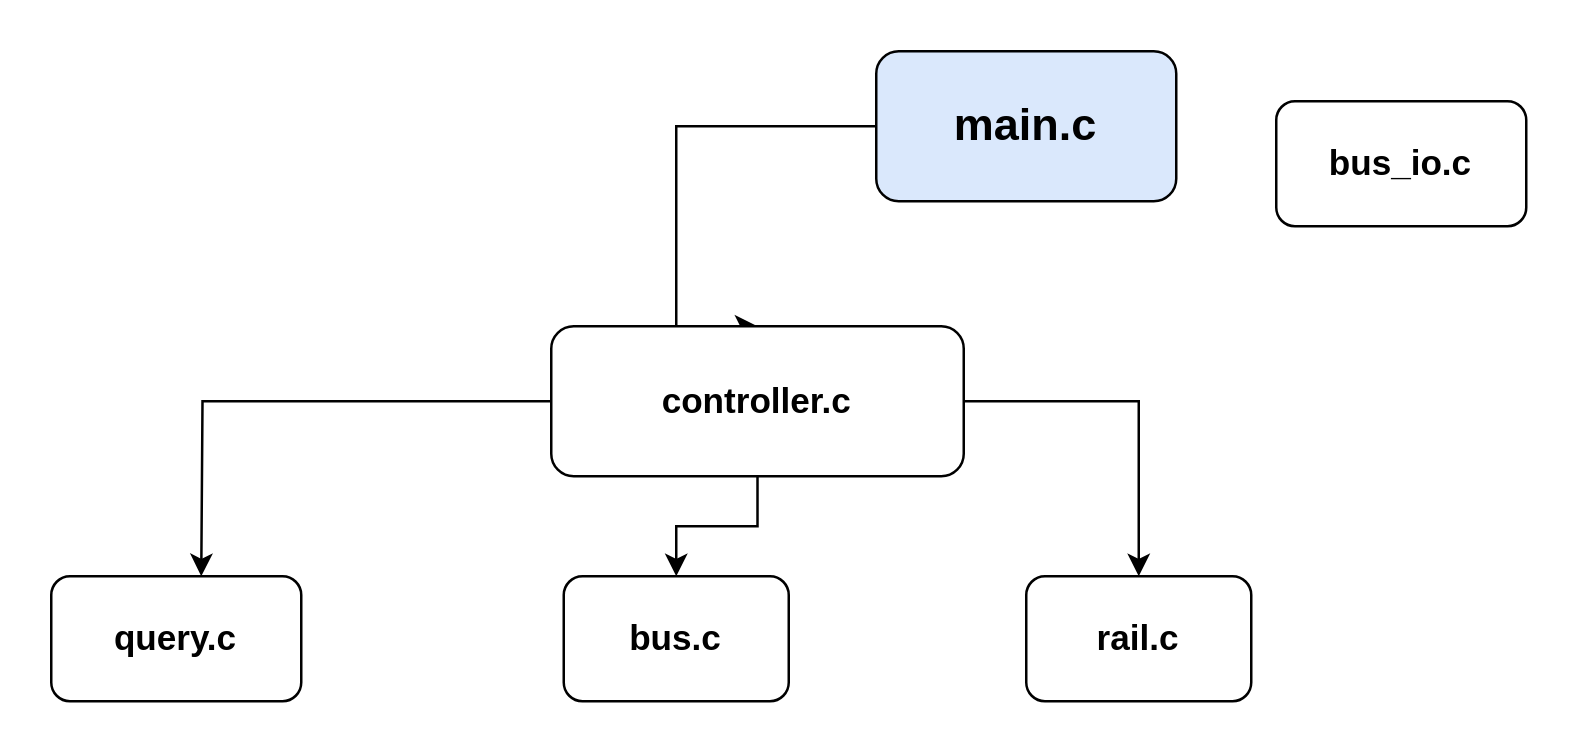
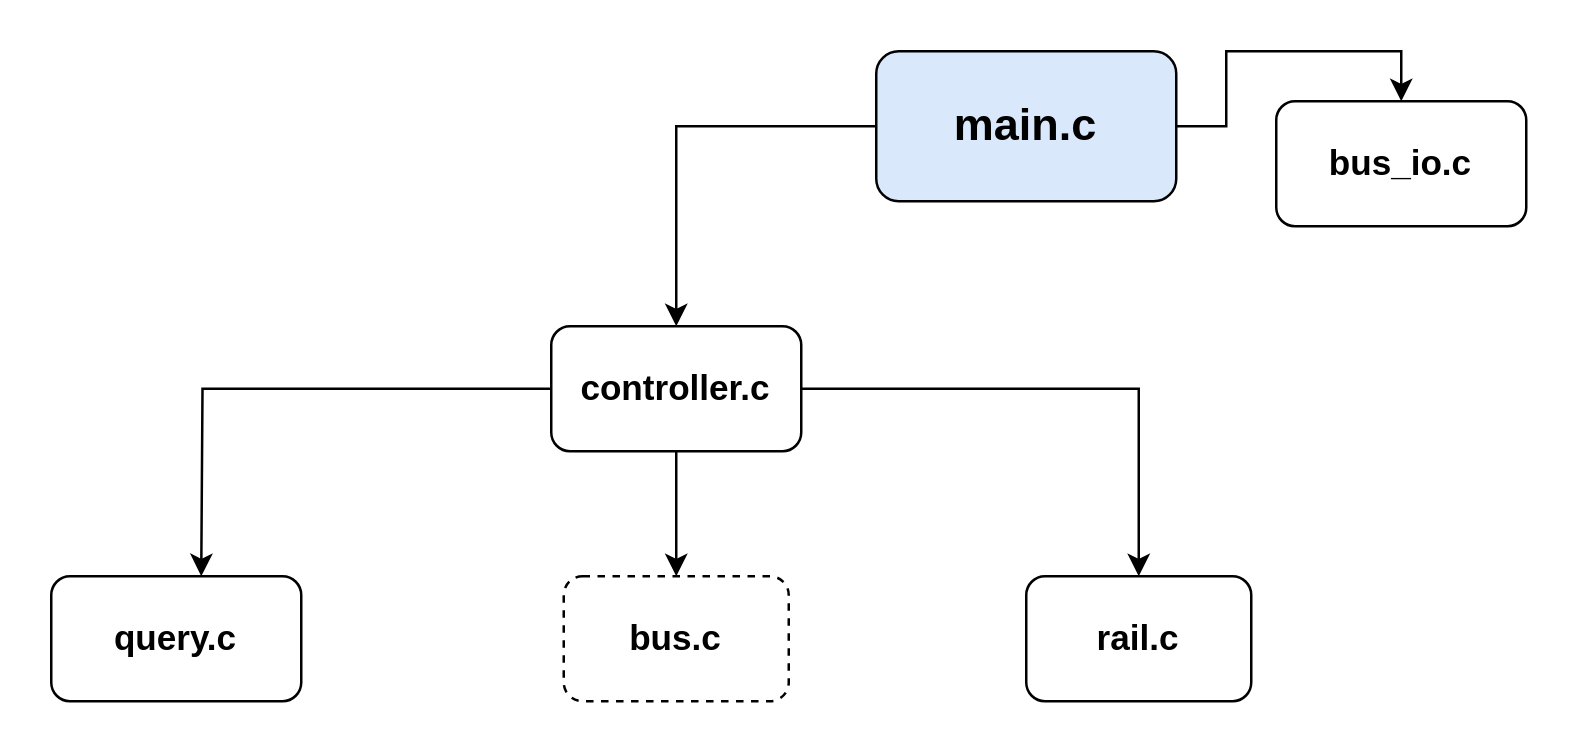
none -> (1268, 51)
(758, 401) -> (676, 389)
(676, 639) -> (676, 639)
